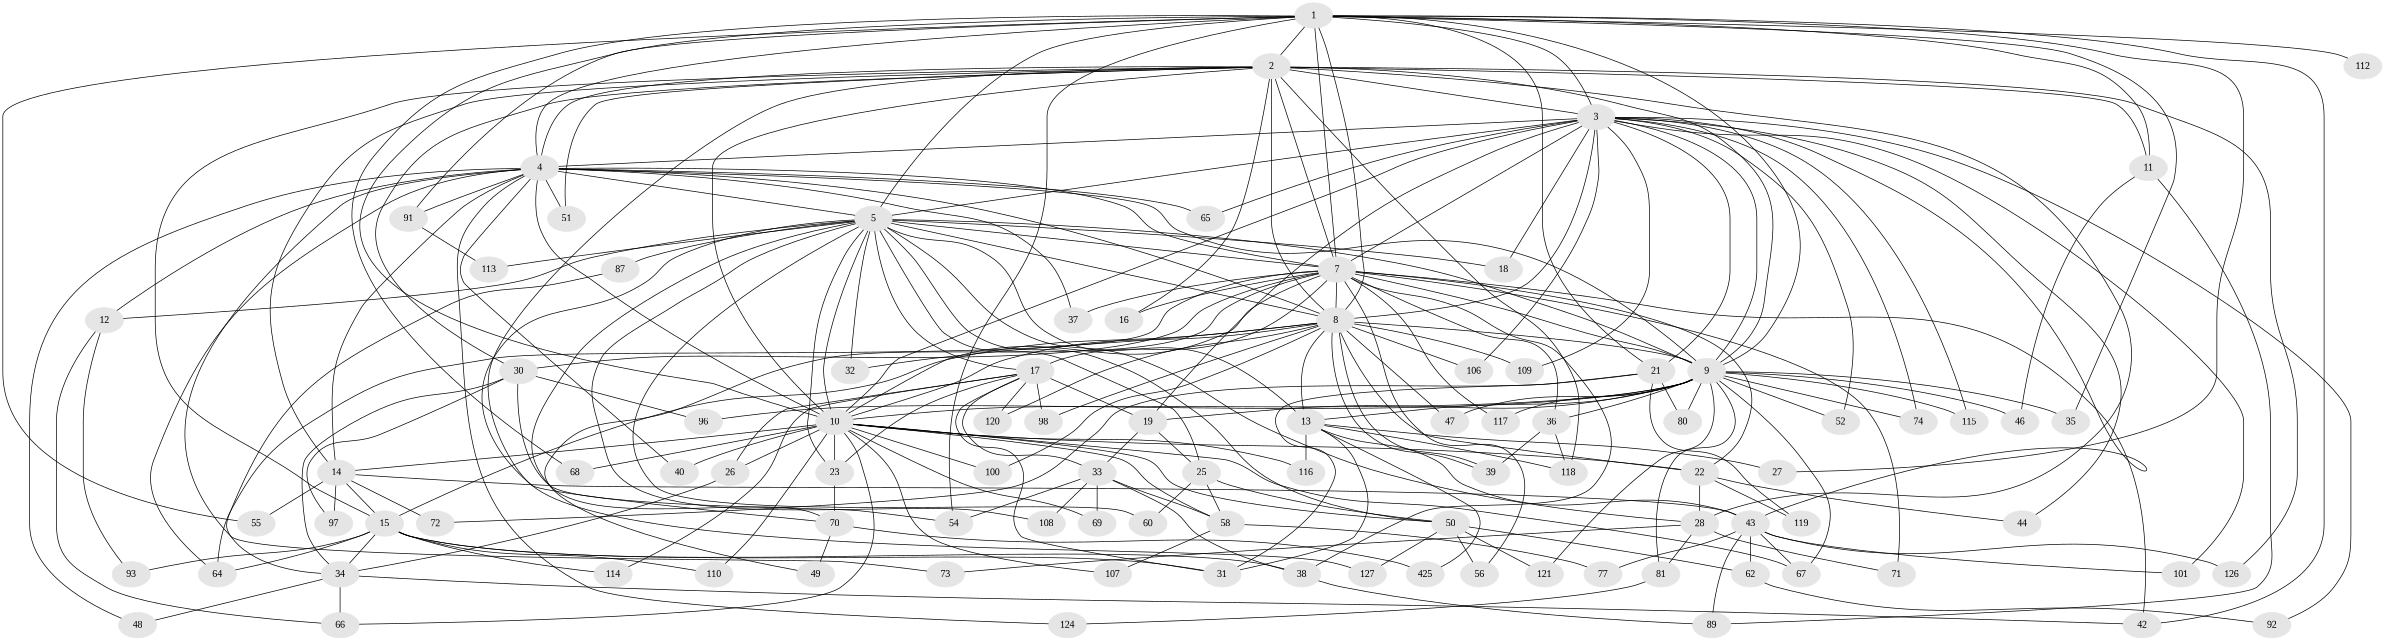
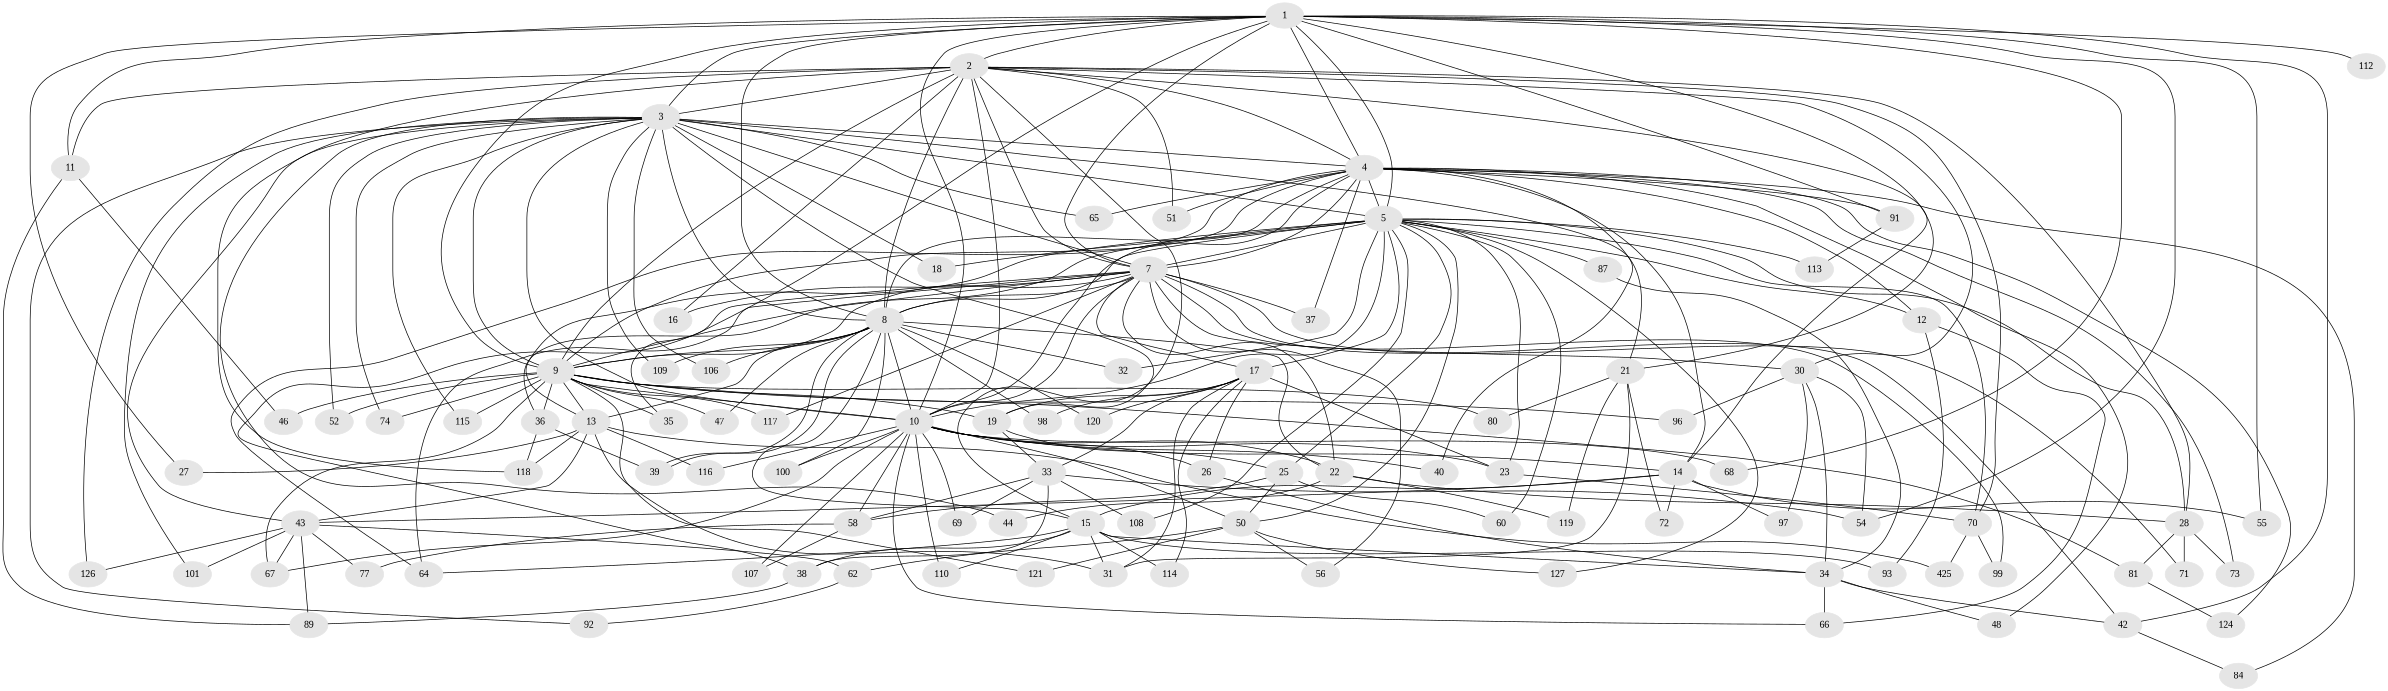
(816, 574) -> (1998, 574)
none -> (2239, 676)
